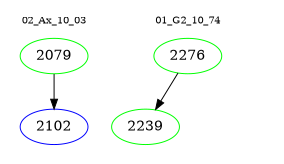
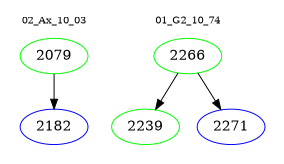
(188, 56) -> (188, 56)
(54, 127) -> (54, 127)
none -> (231, 127)
